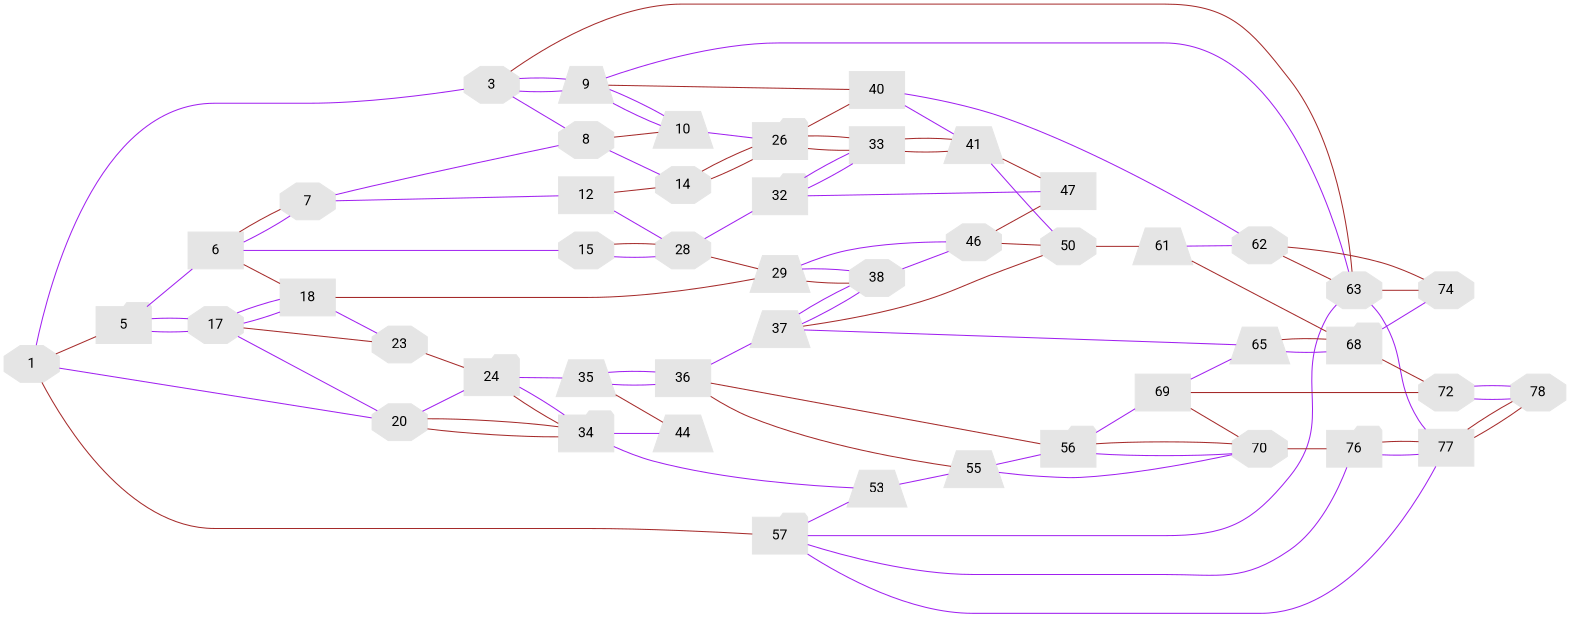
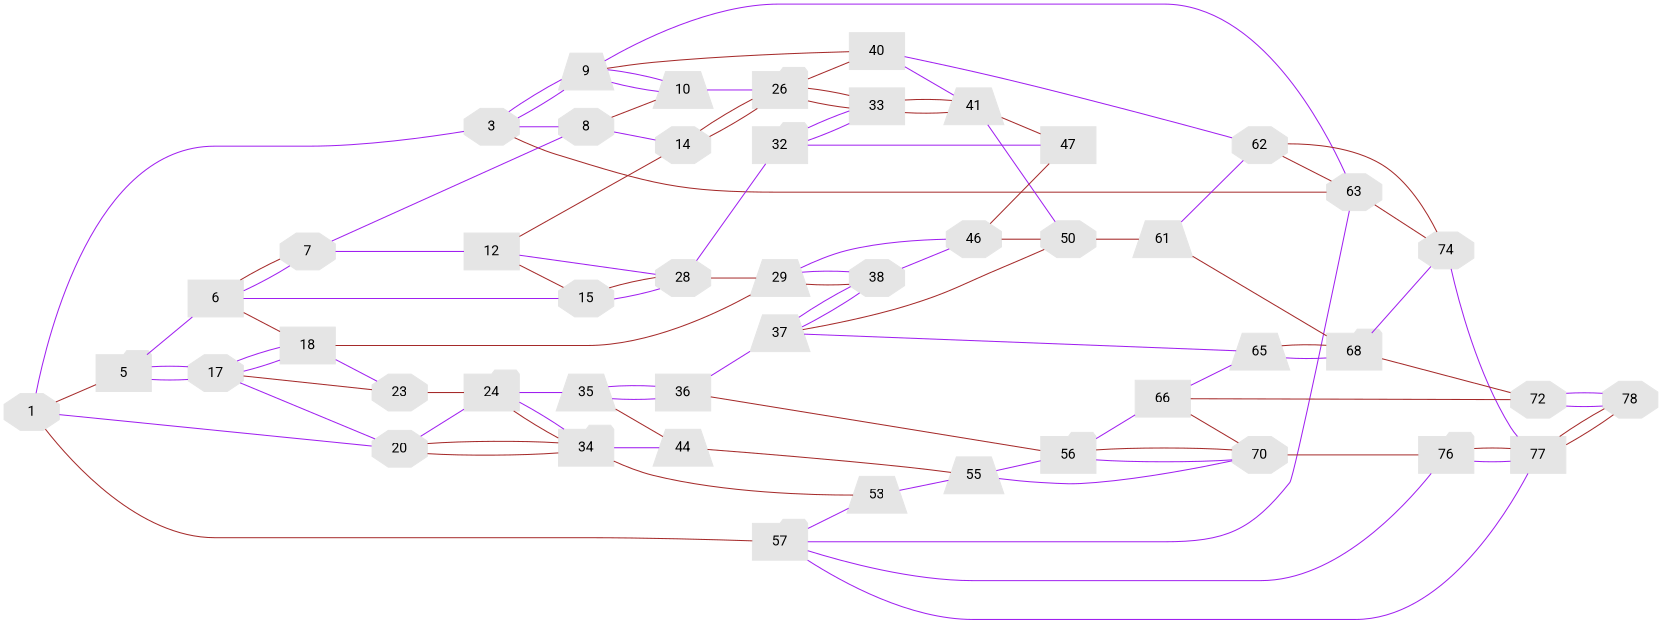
none -> (541, 276)
(1398, 360) -> (1477, 356)
(1163, 393) -> (1163, 399)
(828, 442) -> (829, 460)
(732, 477) -> (732, 489)
